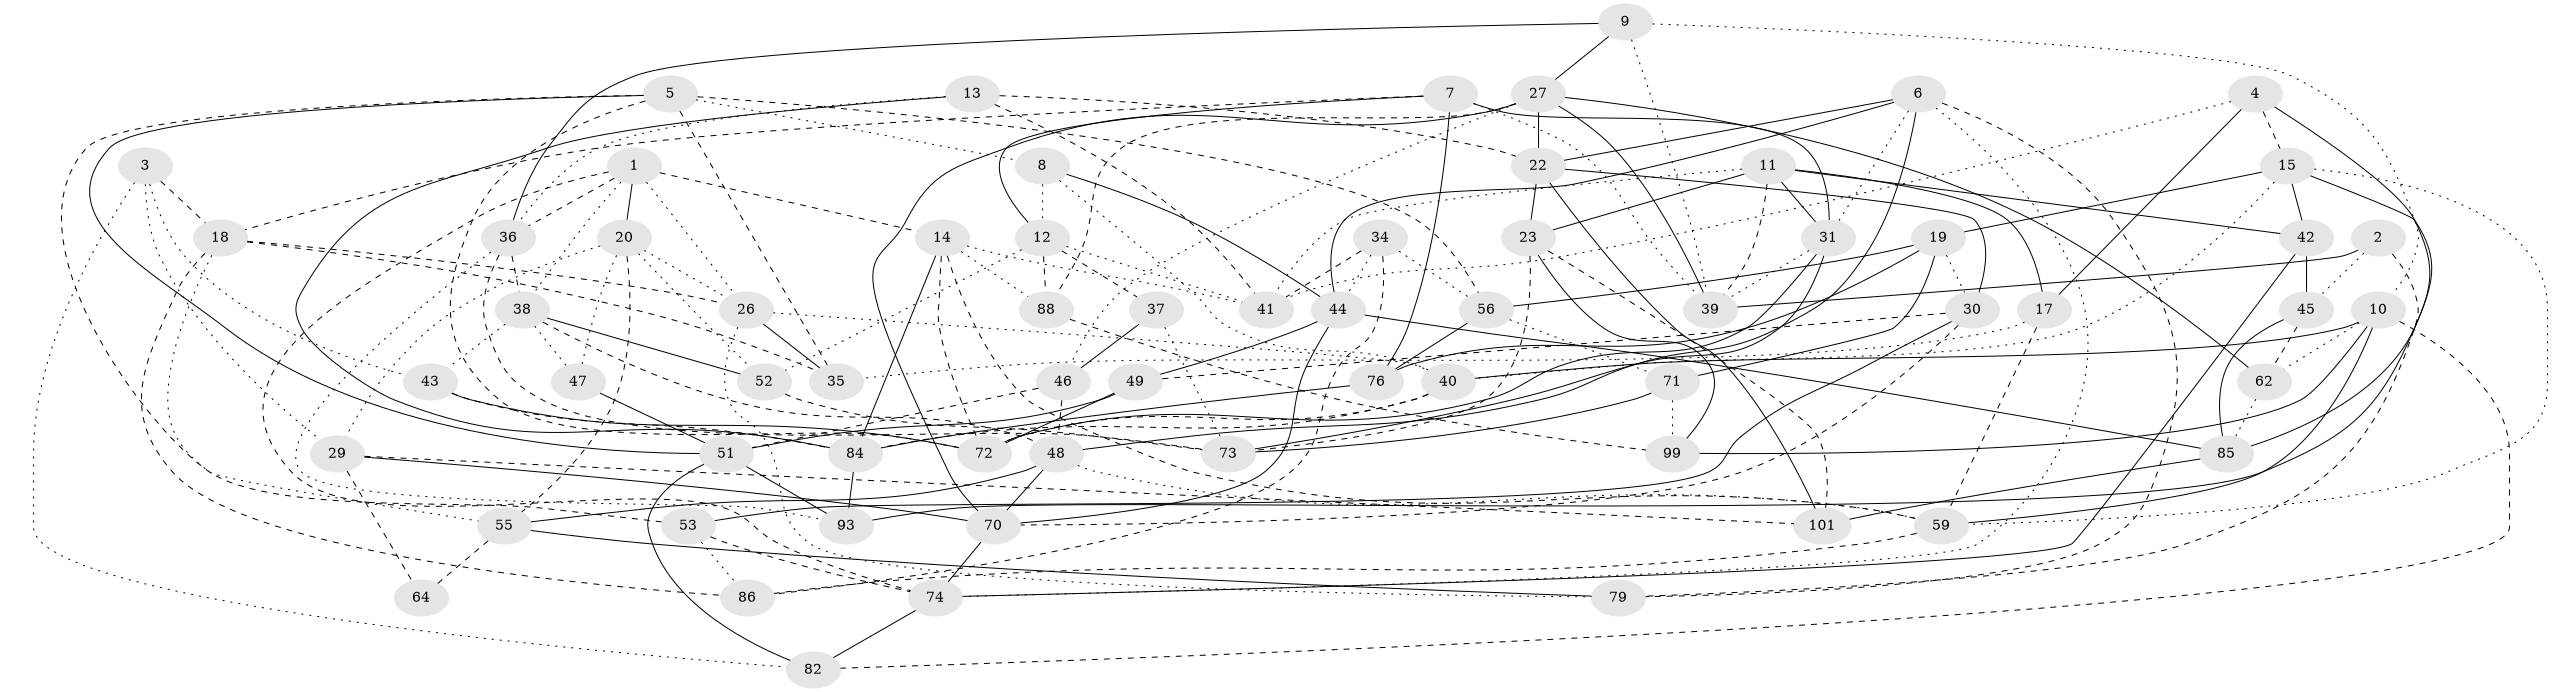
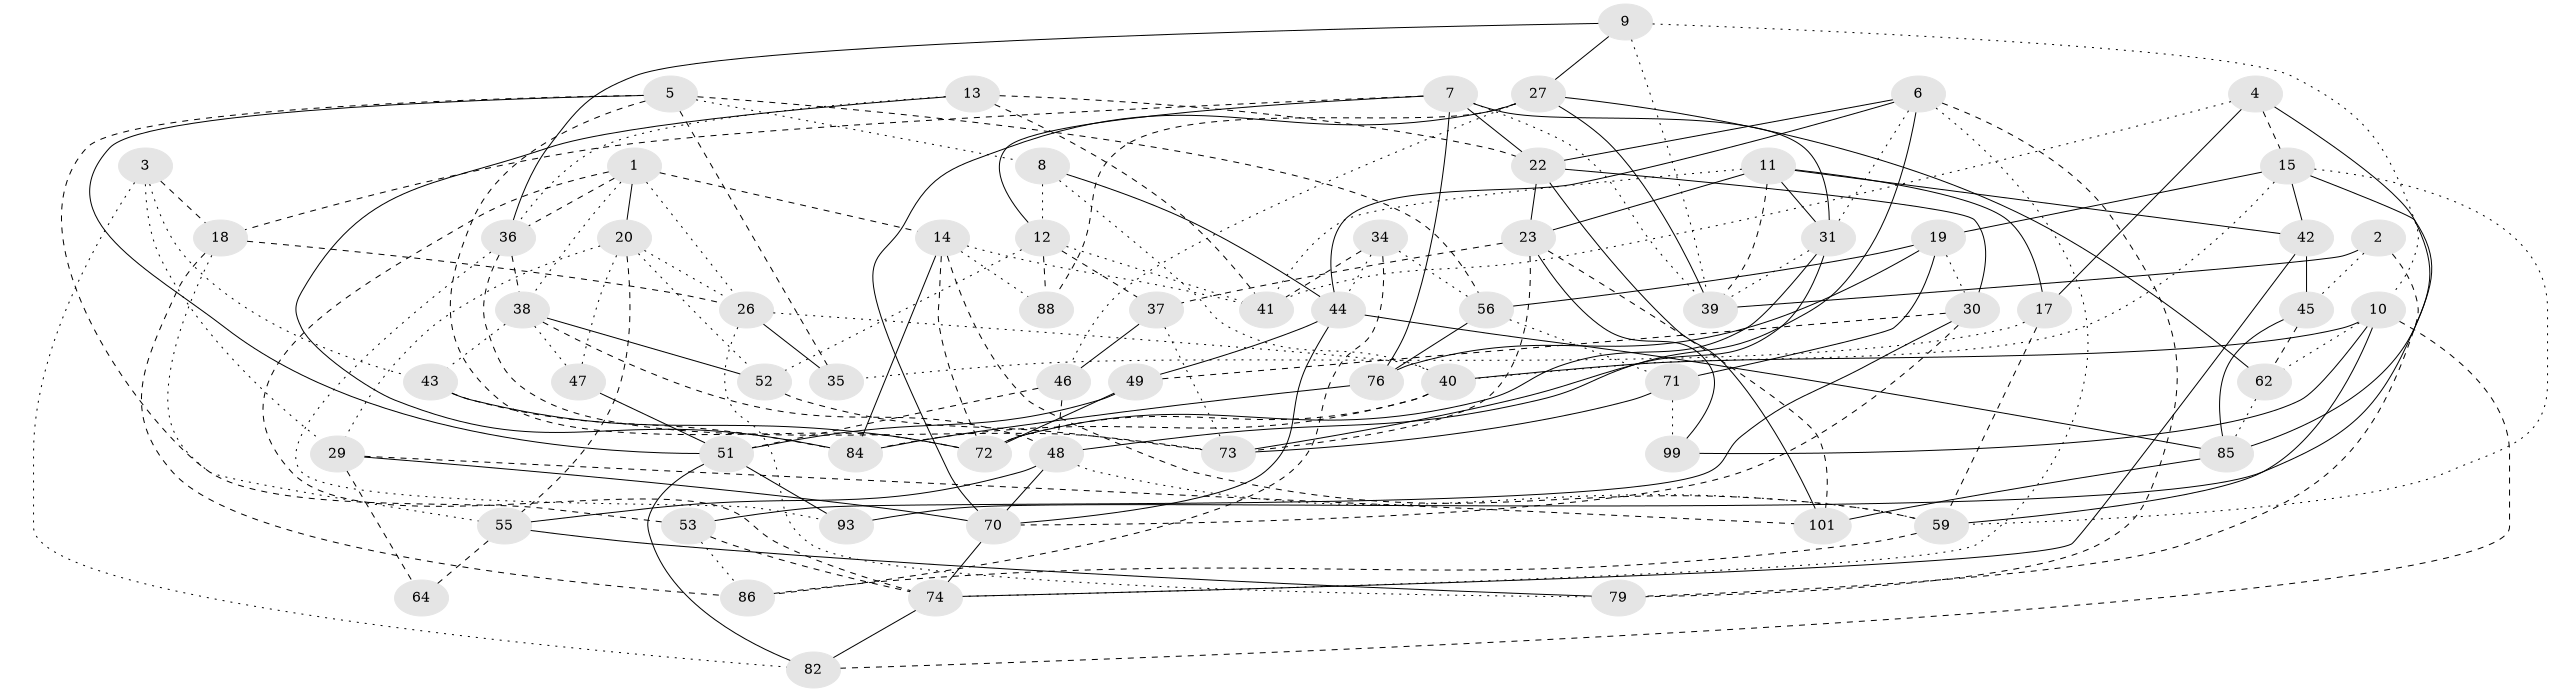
(1538, 136) -> (1495, 130)
none -> (1342, 271)
(550, 290) -> none
(1354, 403) -> none
(851, 490) -> none
